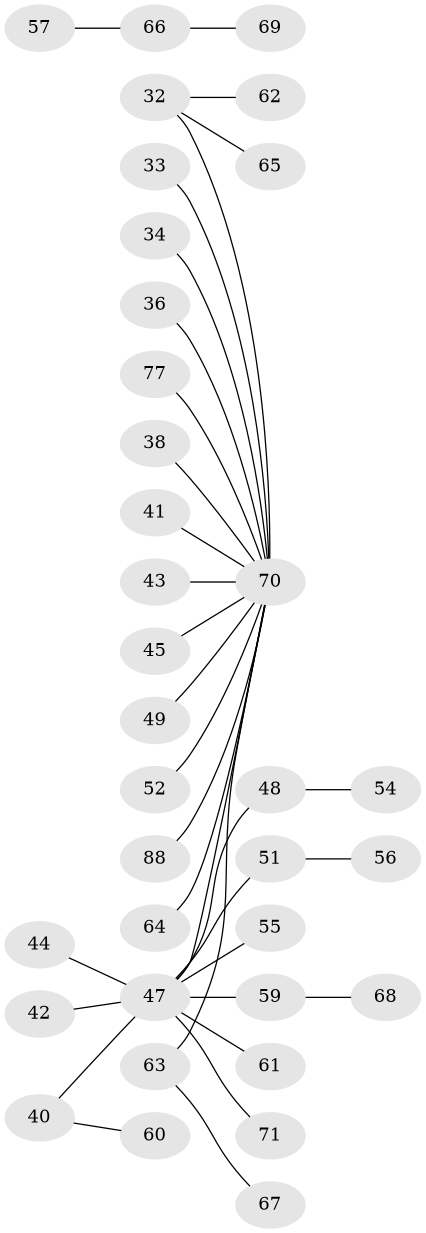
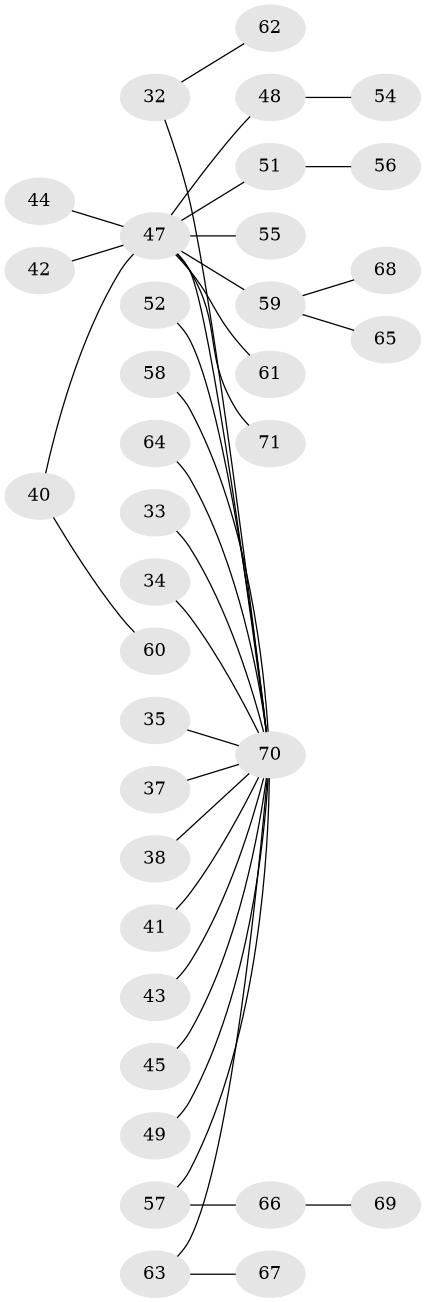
(213, 132) -> (328, 322)
(155, 305) -> (155, 720)
(155, 374) -> (155, 790)
(155, 859) -> (155, 374)
none -> (248, 989)
